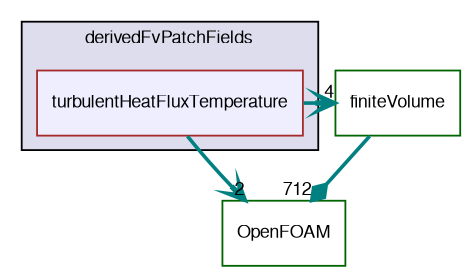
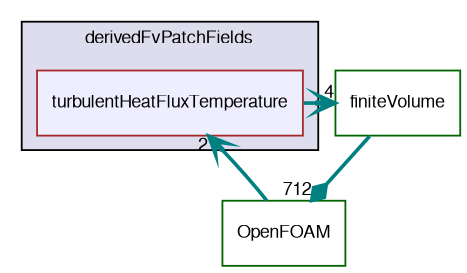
(210, 162) -> (245, 174)
